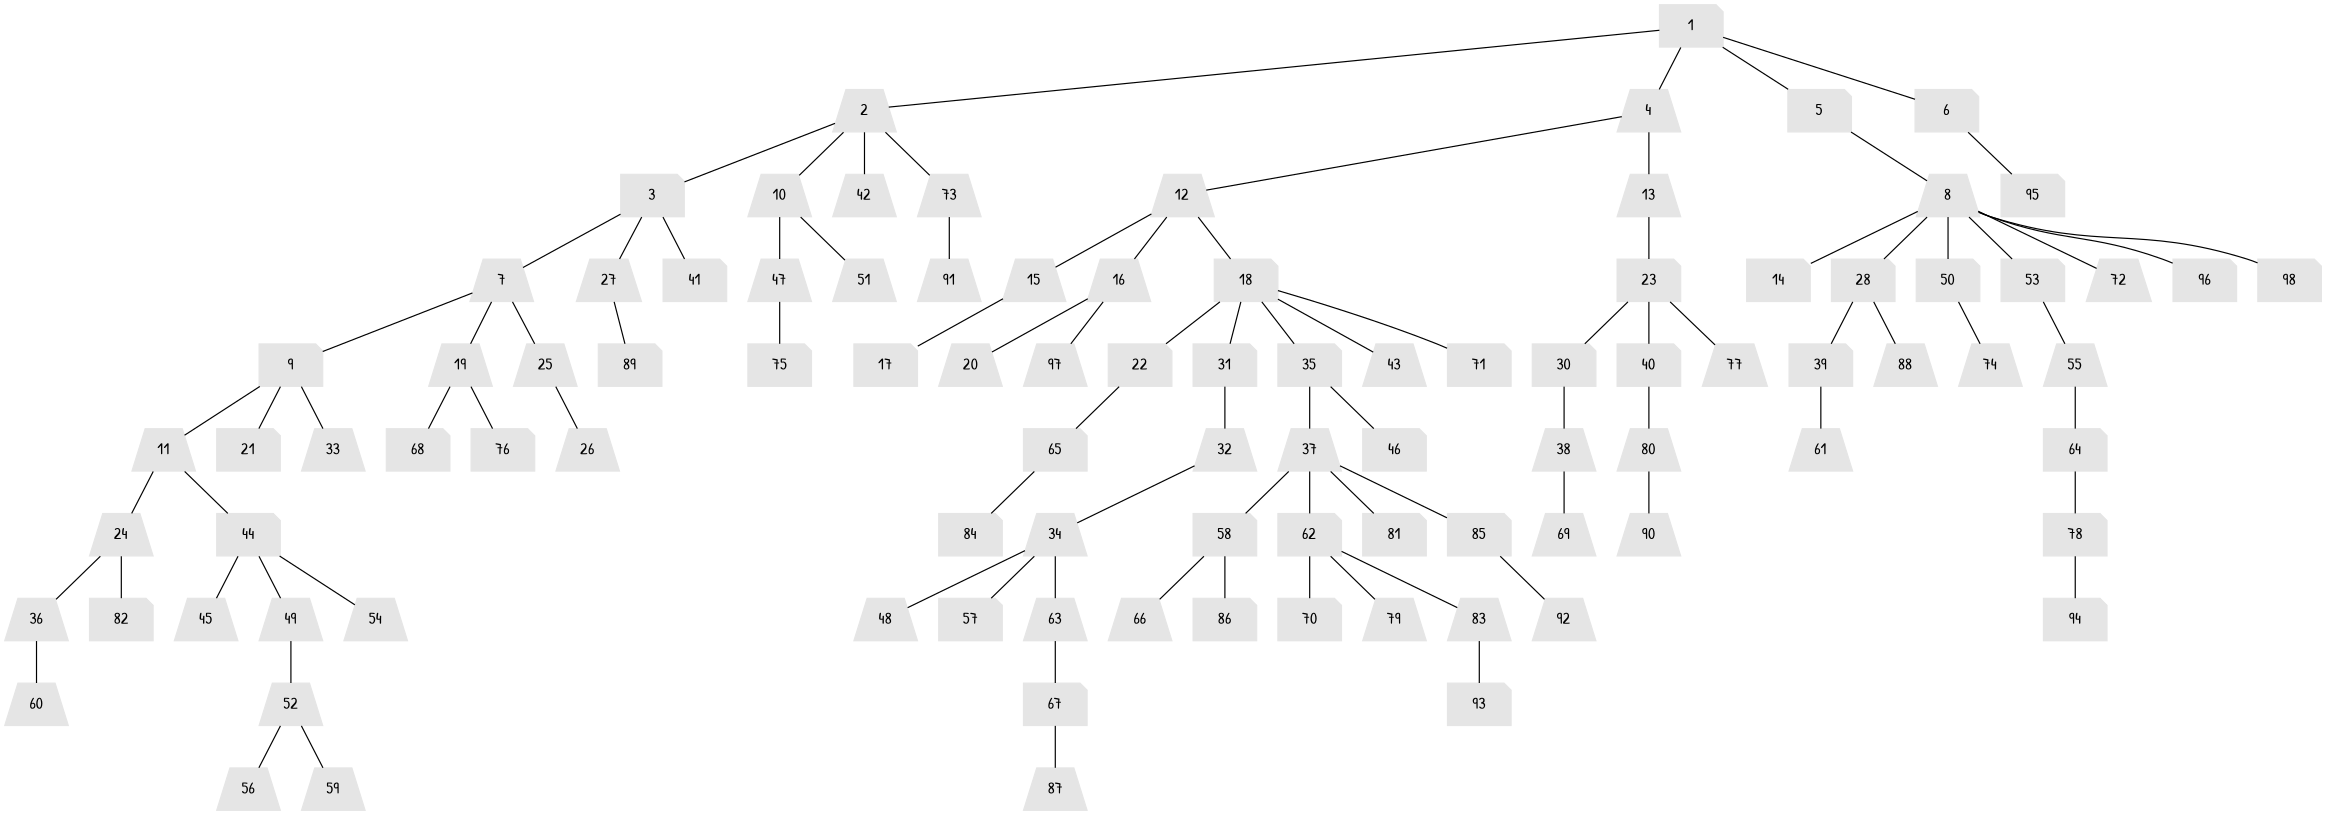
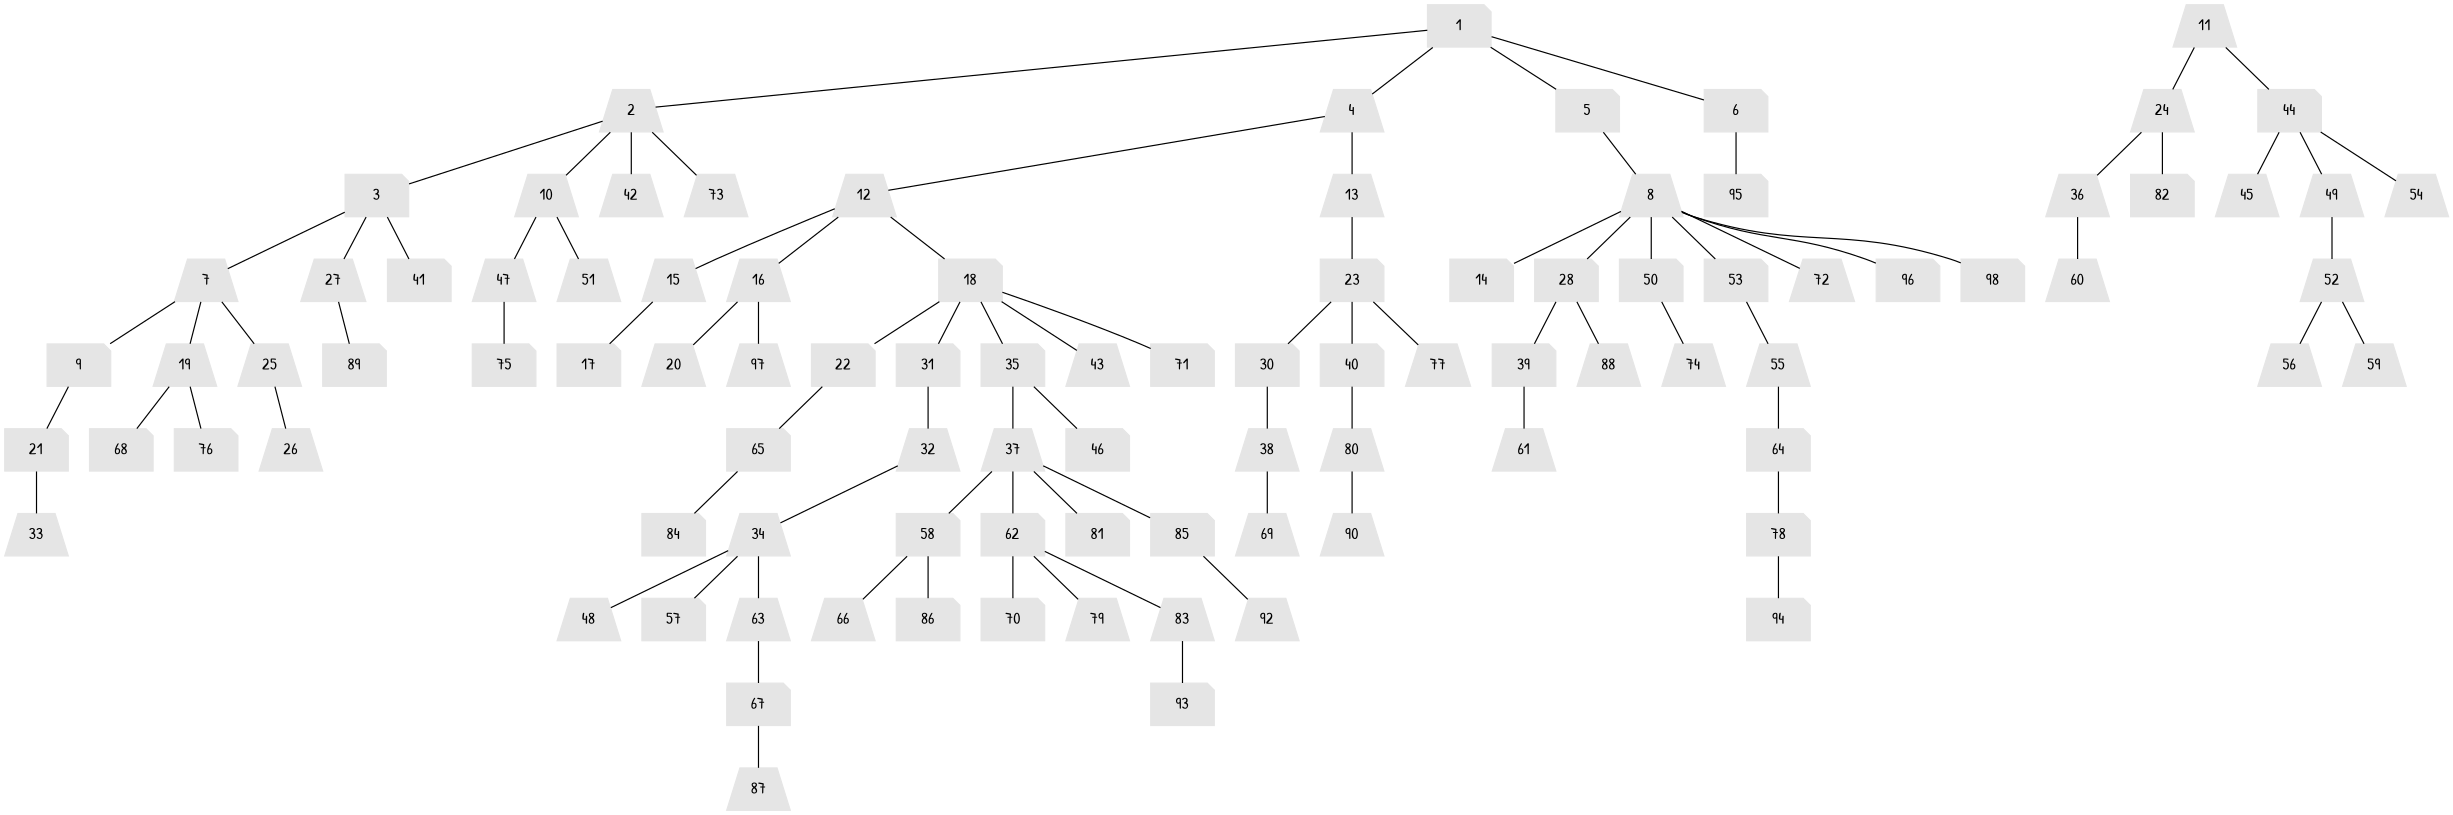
(949, 280) -> none
(312, 408) -> (37, 492)
(222, 411) -> none
